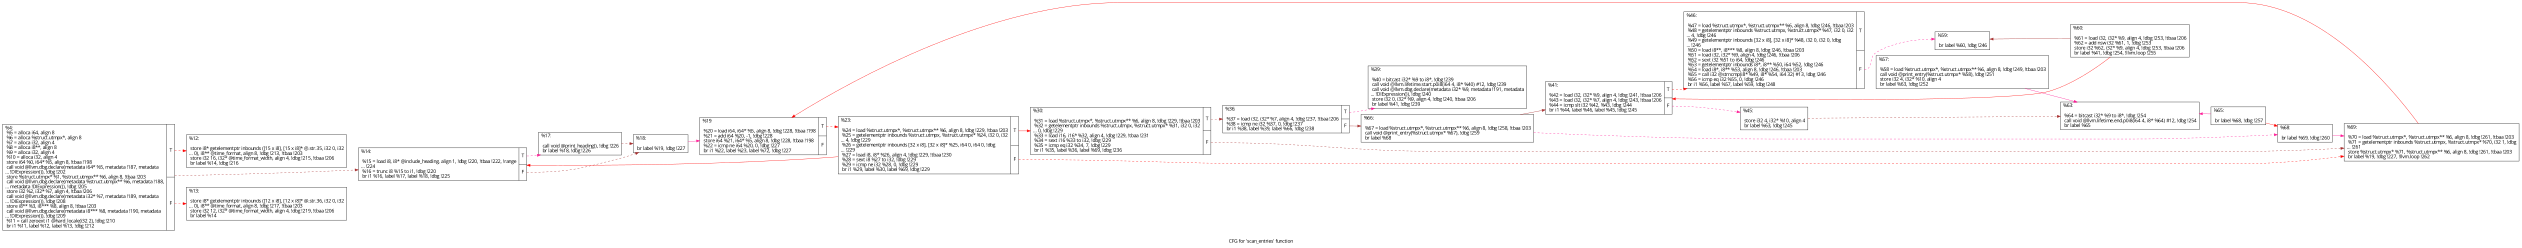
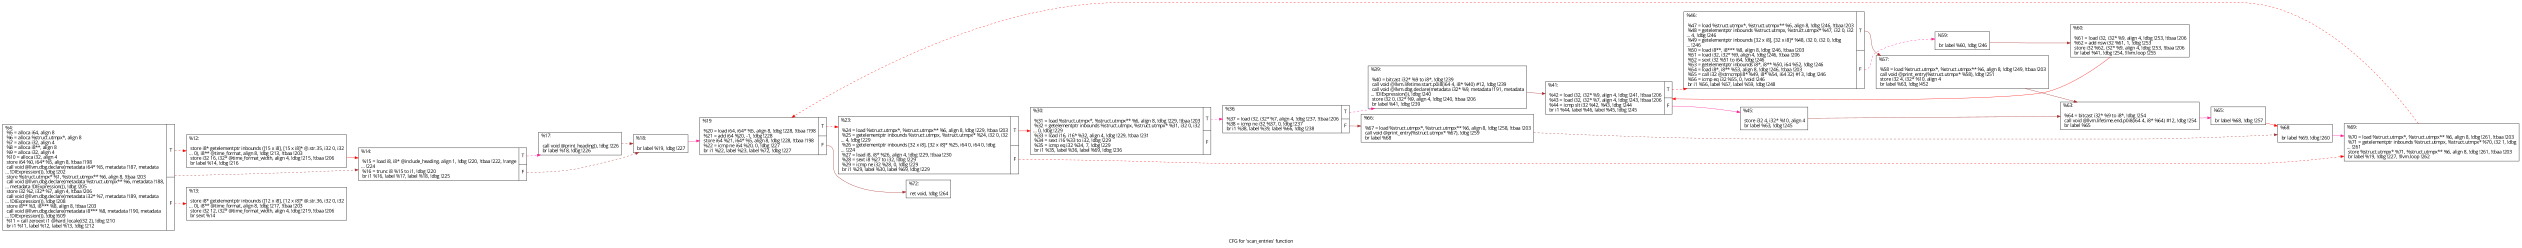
(1617, 3) -> (1617, 3)
(2032, 39) -> (2028, 43)
none -> (1871, 42)
(1725, 80) -> (1726, 80)
(1904, 84) -> (1904, 84)
(2050, 95) -> (2050, 95)
(1705, 108) -> (1705, 108)
(1531, 113) -> (1534, 93)
(2207, 114) -> (2203, 118)
(1933, 117) -> (1933, 117)
(1215, 119) -> (1215, 119)
(1904, 139) -> (1904, 139)
(848, 150) -> (848, 150)
(1776, 151) -> none
(684, 164) -> (351, 157)
none -> (928, 189)
(35, 216) -> (35, 216)
(203, 216) -> (202, 216)
